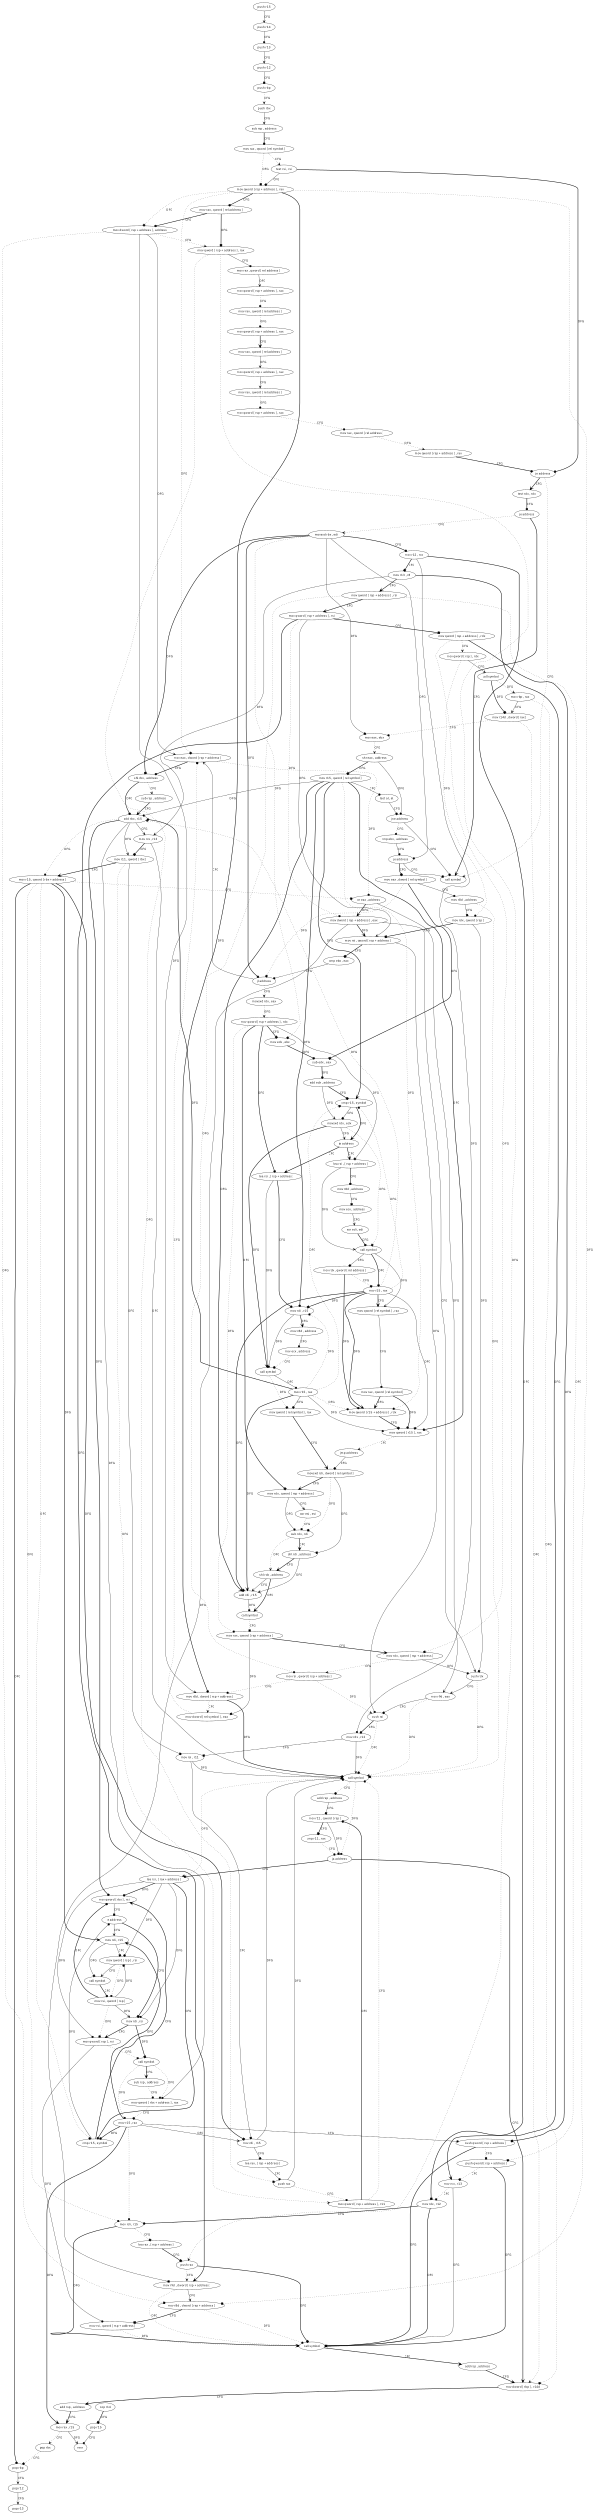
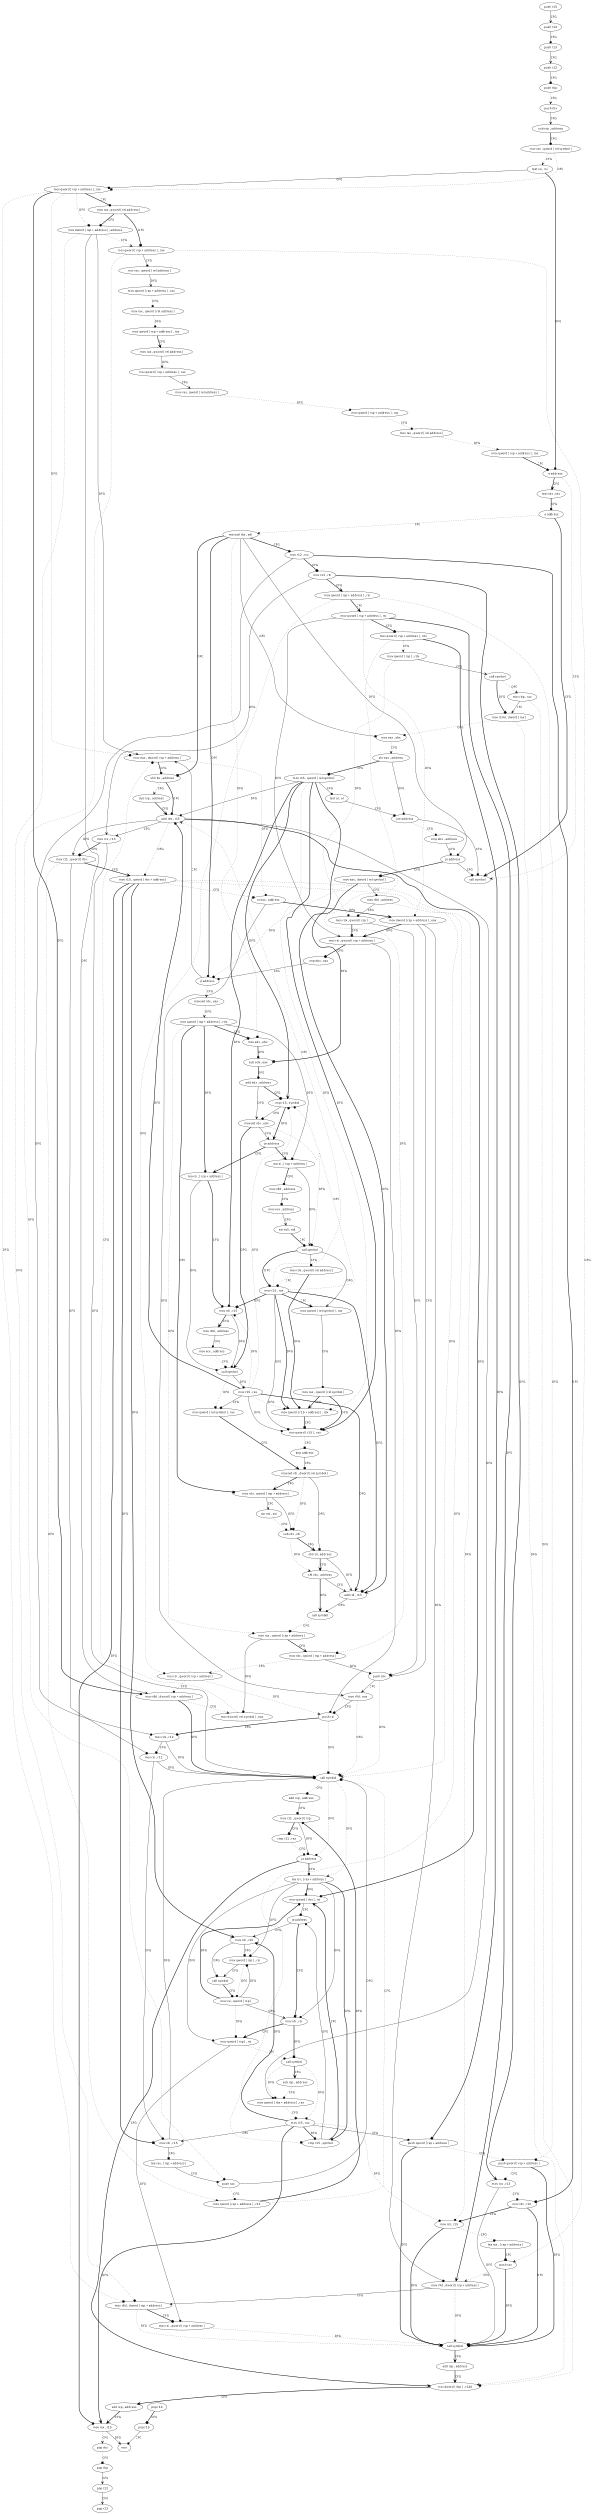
(378, 1443) -> (305, 1442)
(14, 1669) -> (108, 1658)
